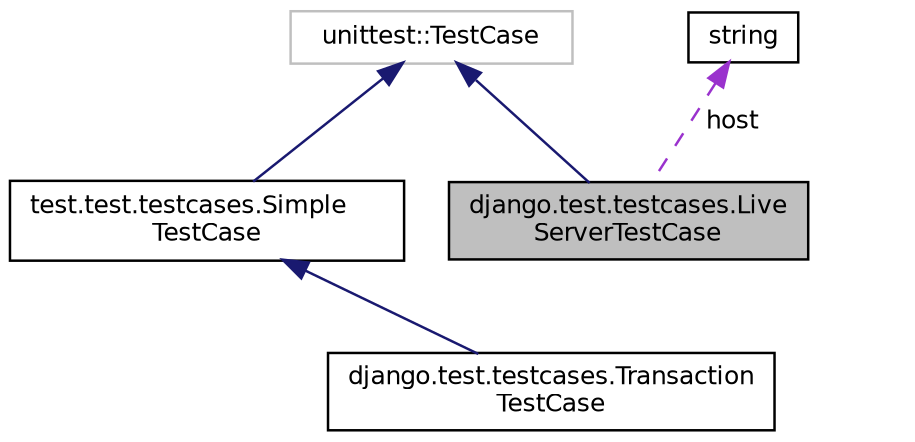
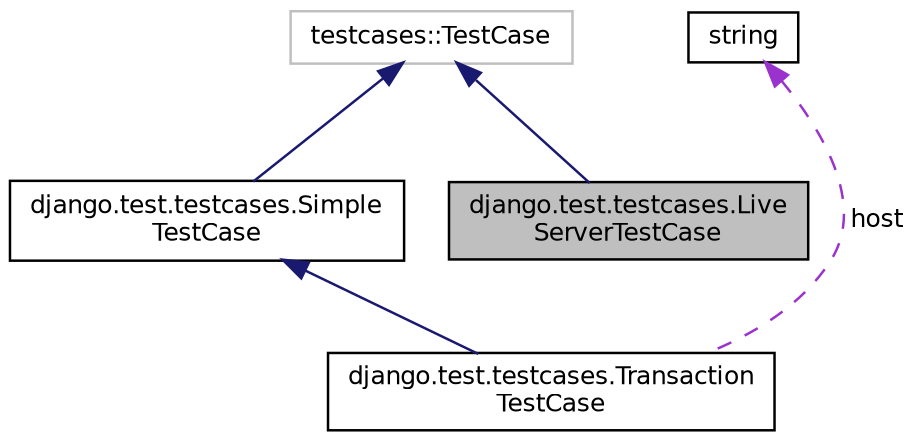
(432, 37) -> (432, 37)
(683, 133) -> (839, 243)
(207, 221) -> (207, 221)
